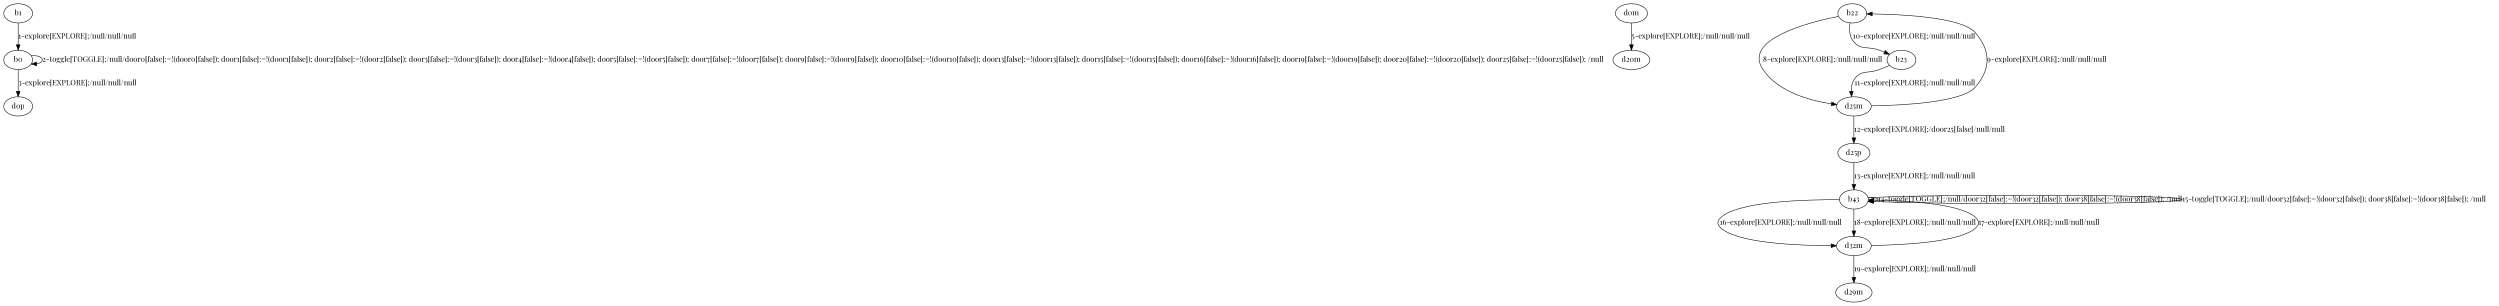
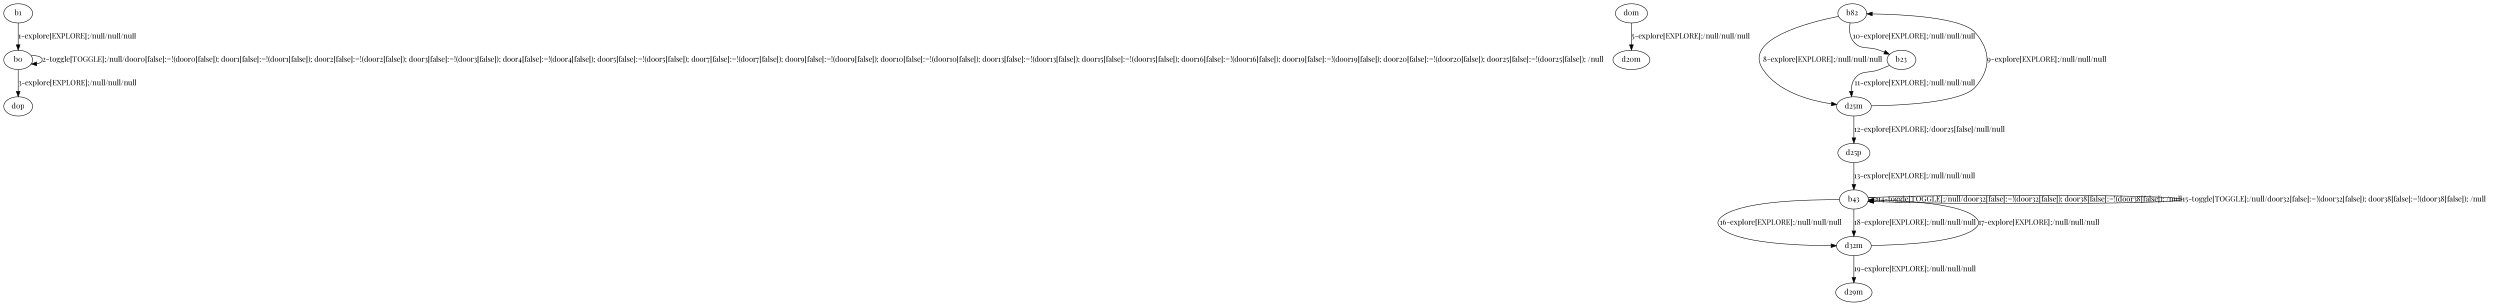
(1852, 13) -> (1852, 13)
